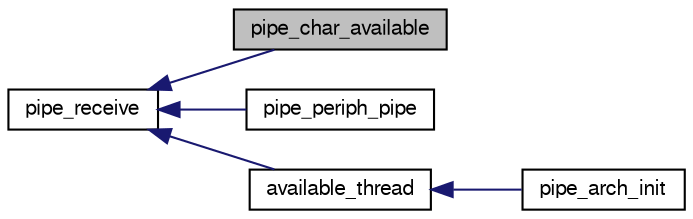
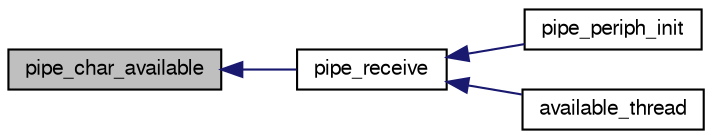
(222, 66) -> (270, 70)
(340, 110) -> (613, 29)
(604, 190) -> none
